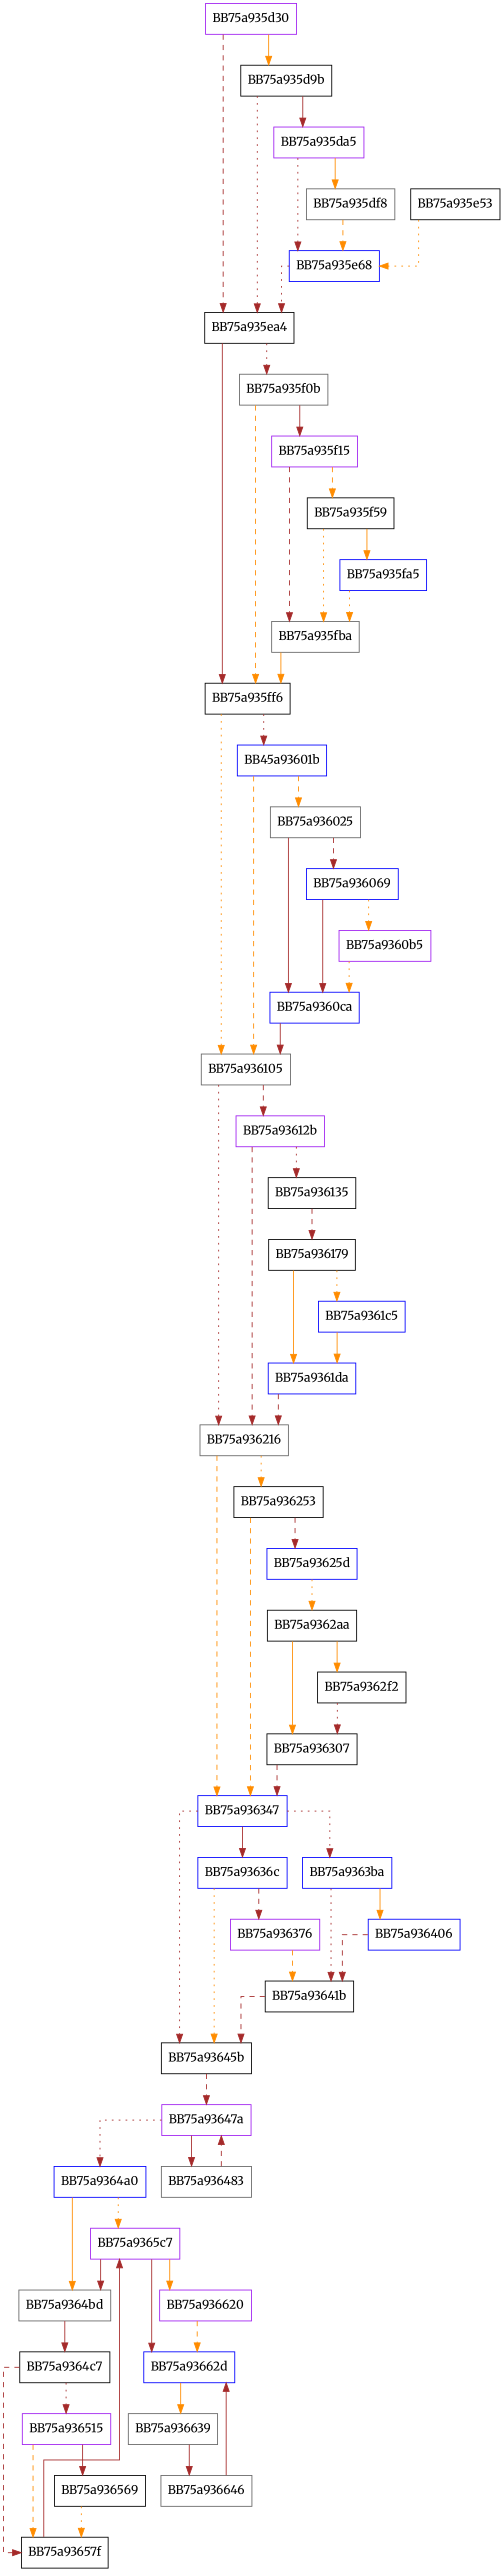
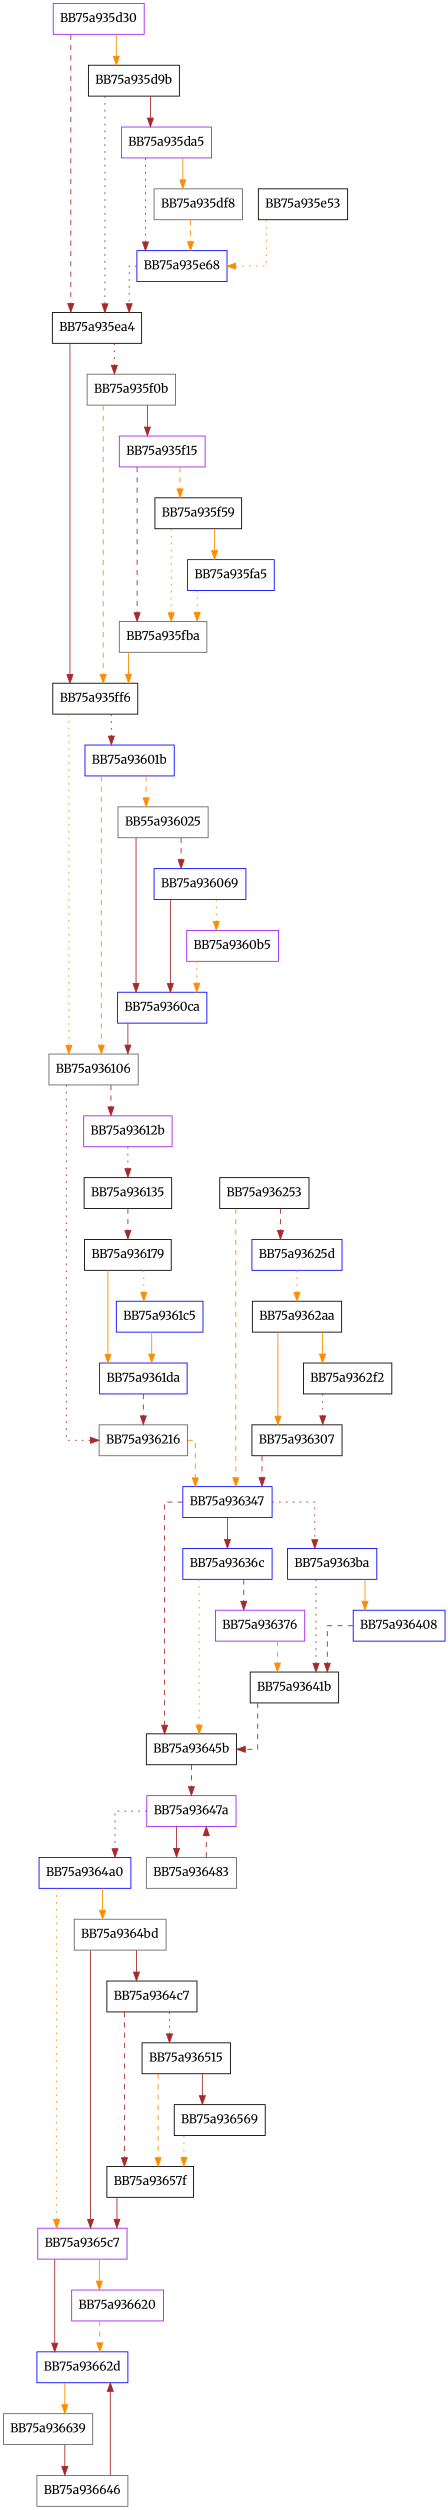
(282, 760) -> (130, 760)
(315, 822) -> (163, 822)
(246, 1069) -> (94, 1069)
(252, 1281) -> none
(261, 1467) -> none
(180, 1914) -> (165, 1605)
(414, 1935) -> (399, 1626)
(101, 2270) -> (91, 2085)
(67, 2429) -> (186, 2058)
